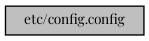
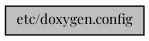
(75, 21) -> (75, 21)
